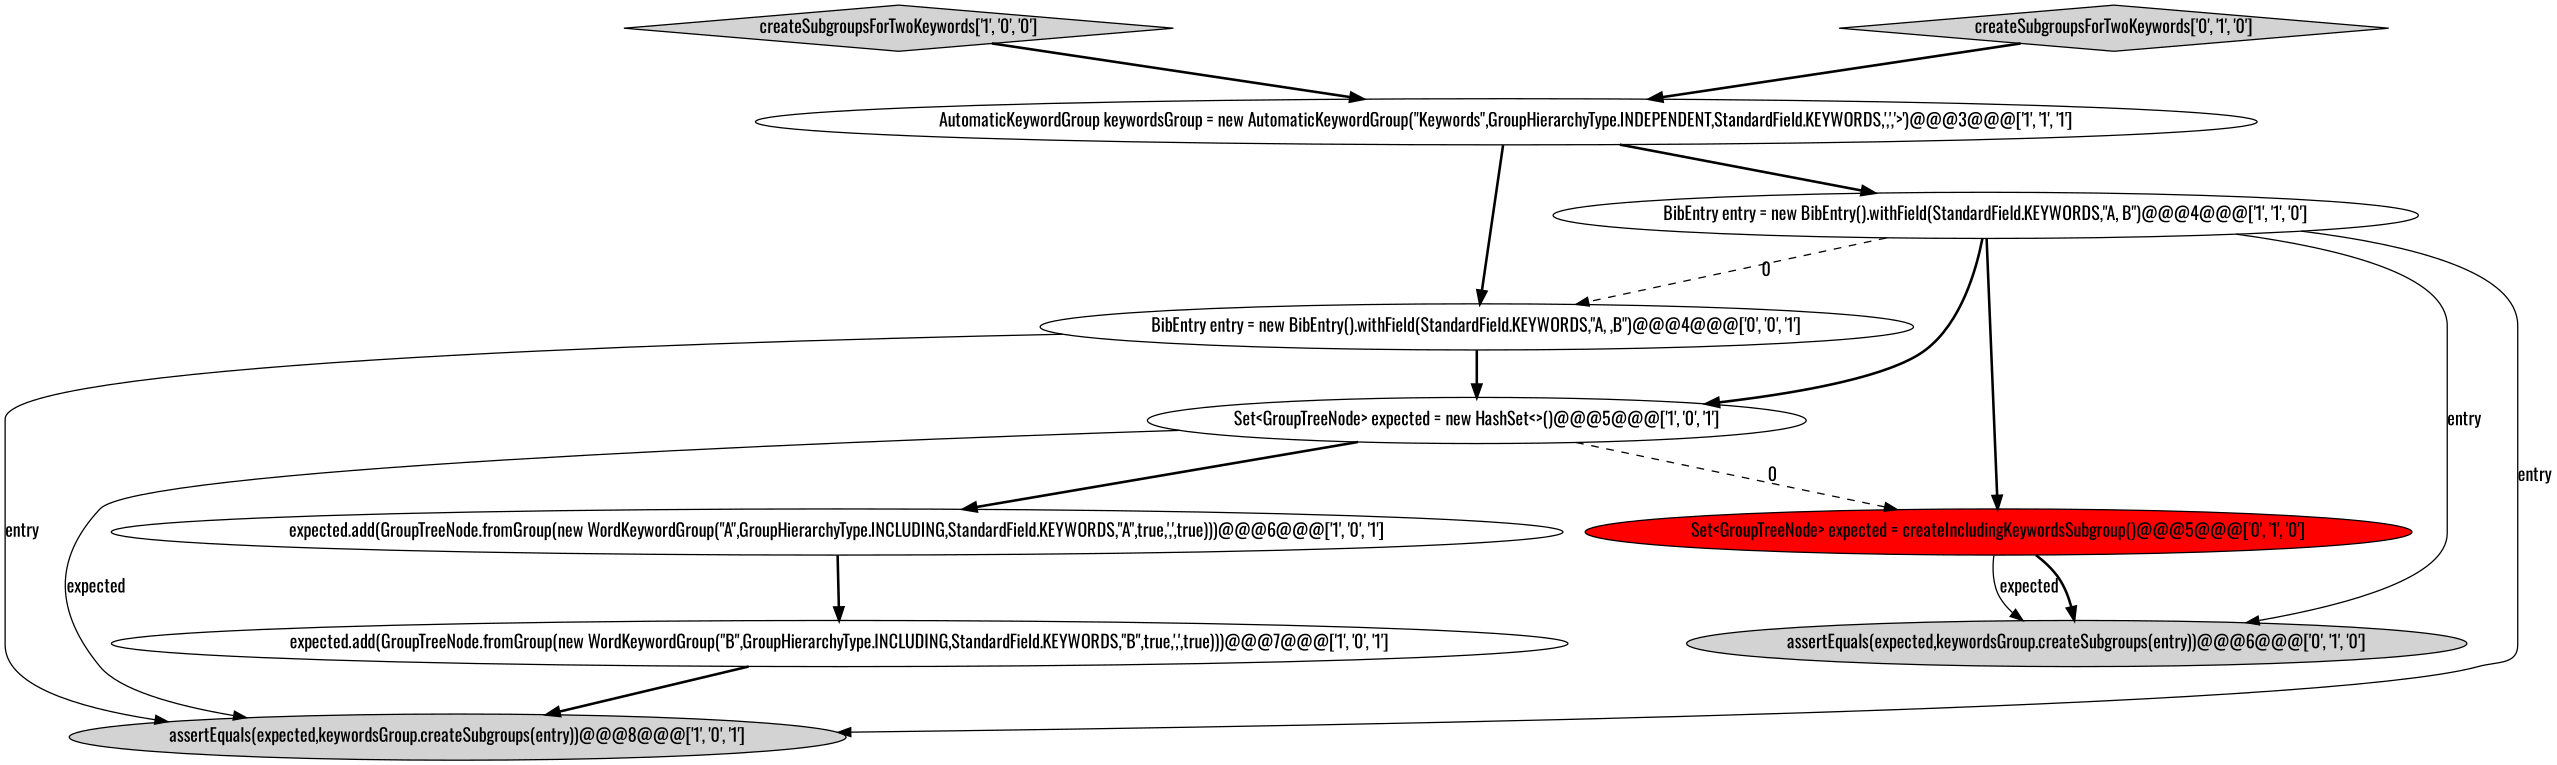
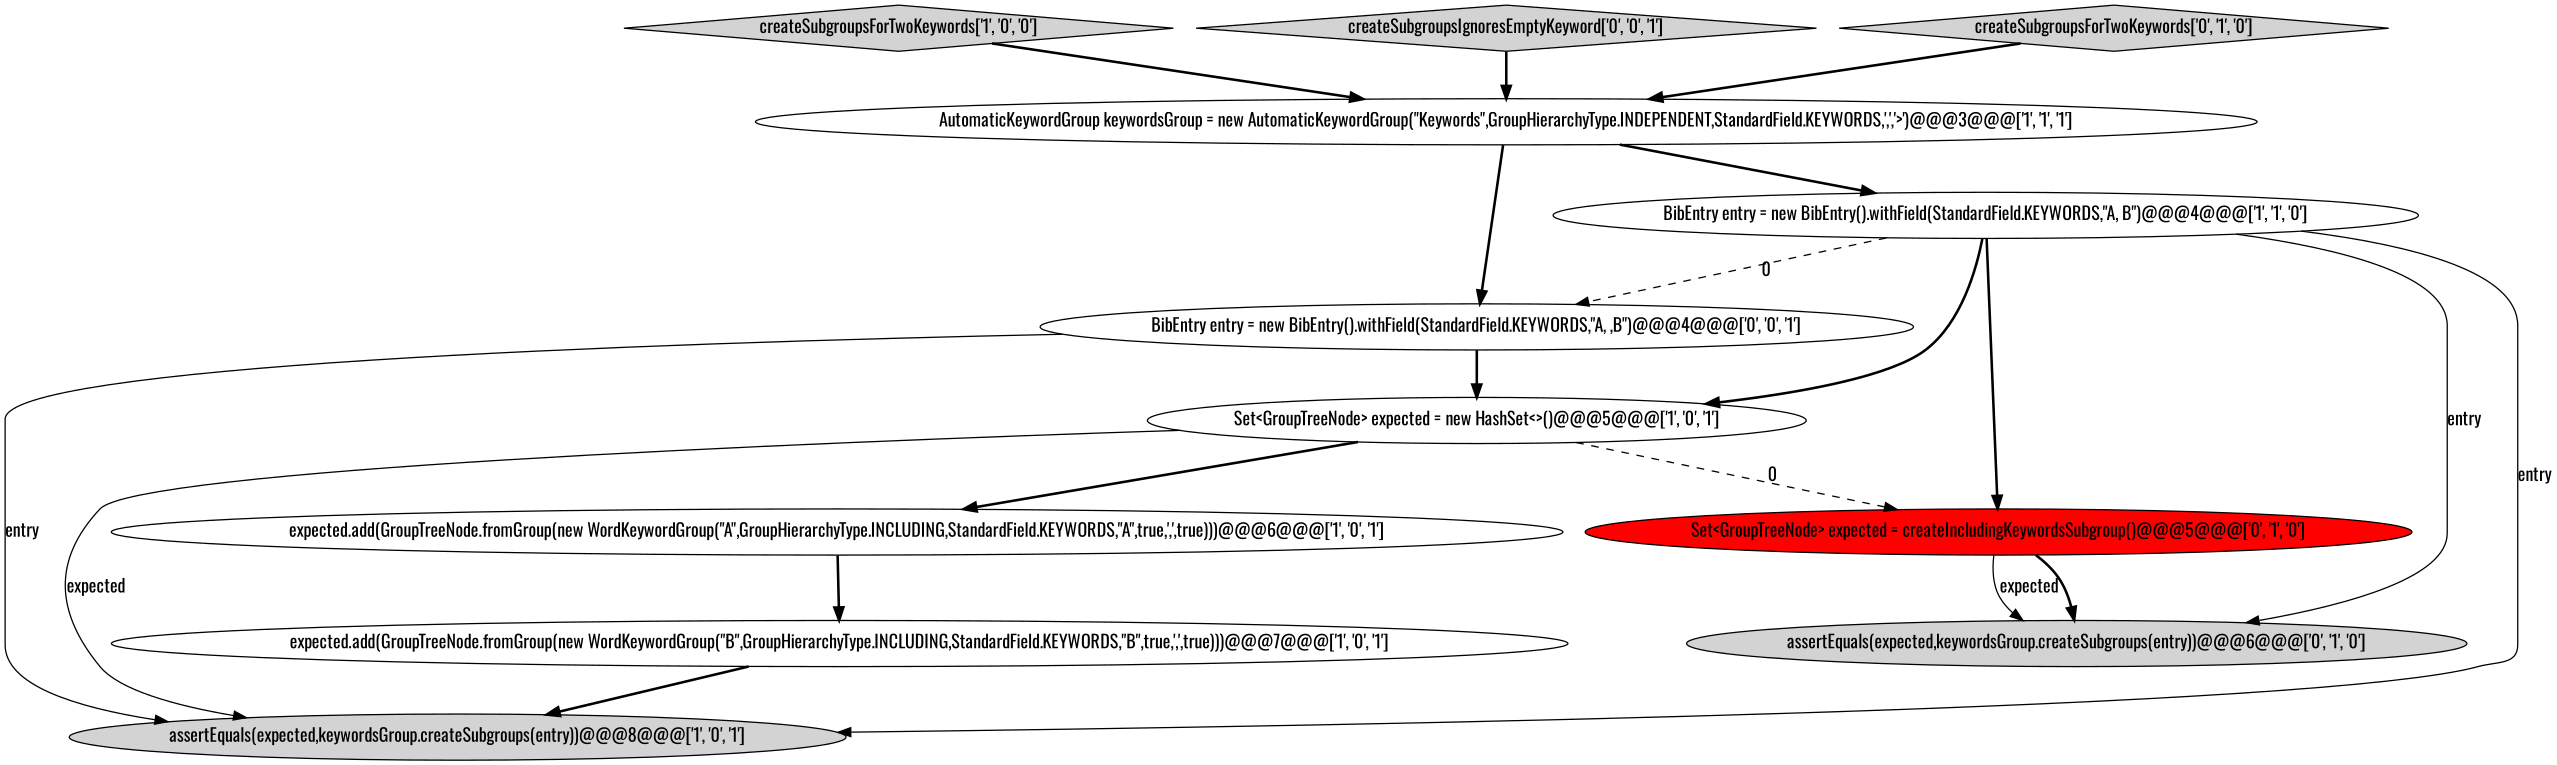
none -> (1506, 28)
